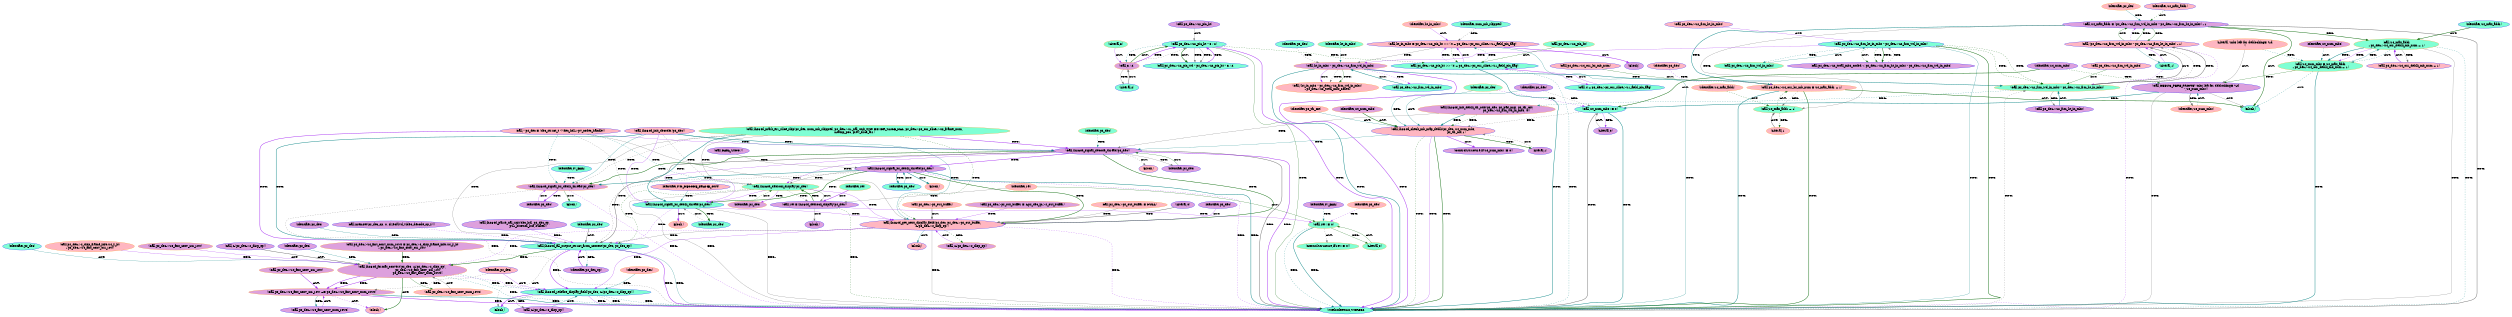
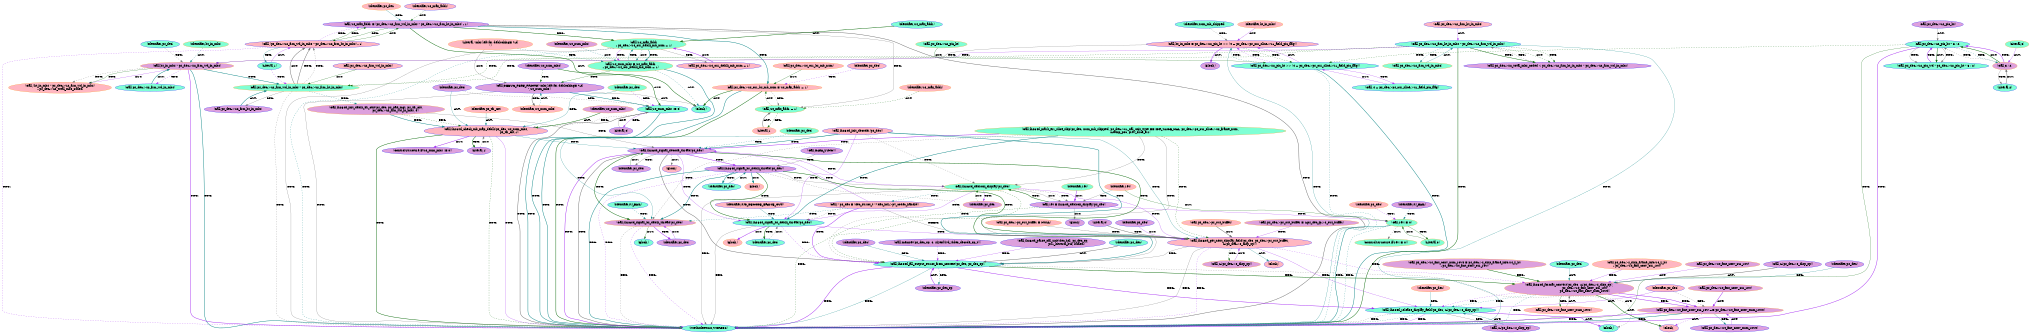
(1585, 66) -> (808, 66)
(665, 168) -> (927, 195)
(2005, 291) -> (285, 320)
